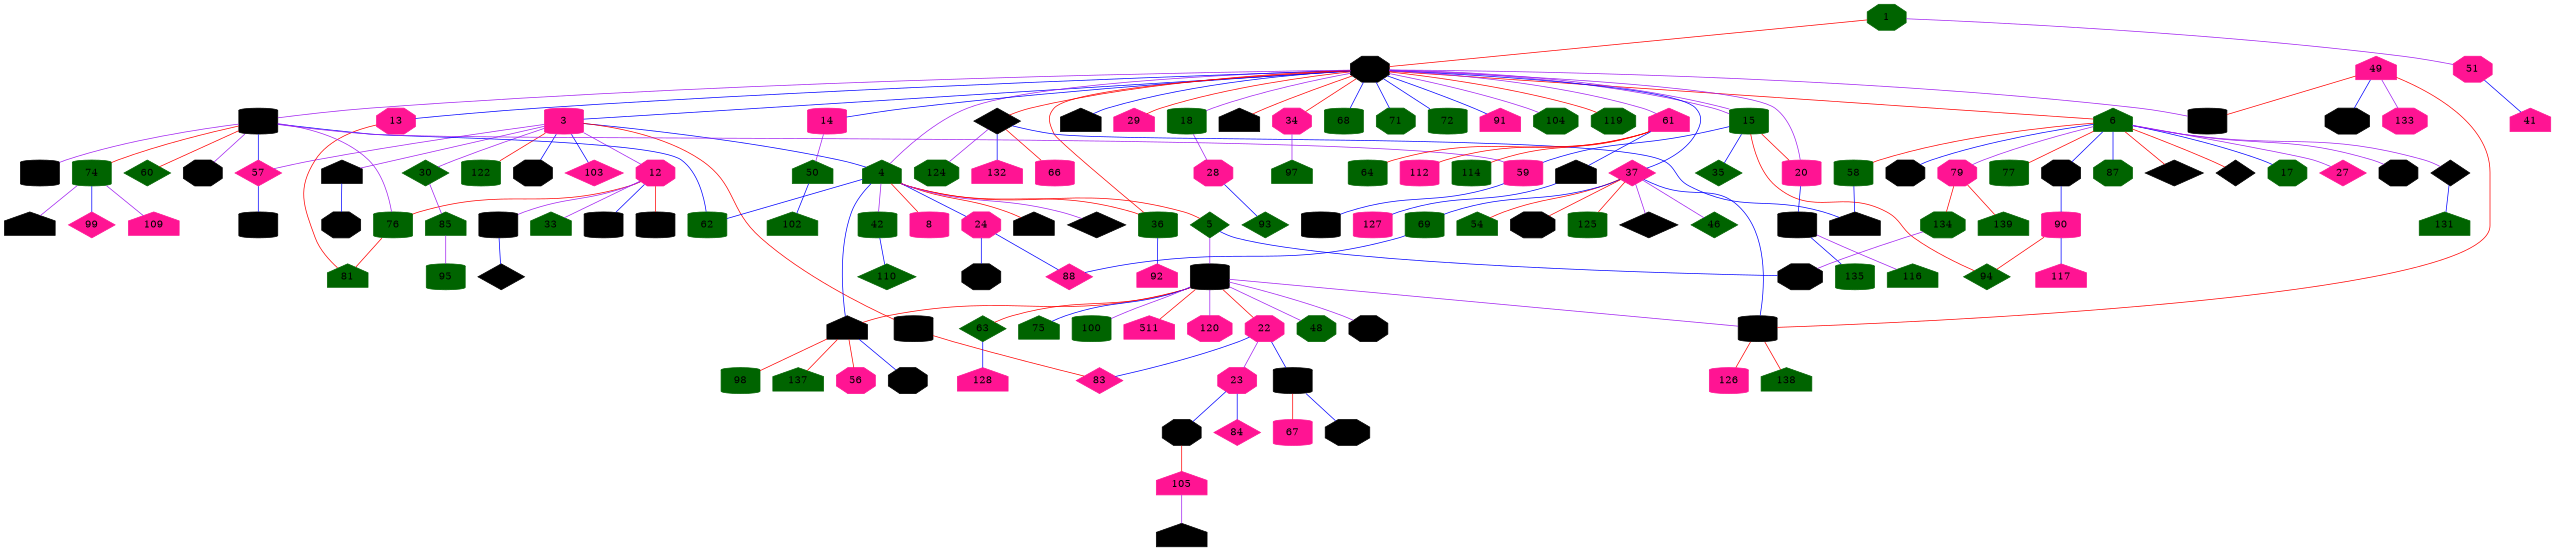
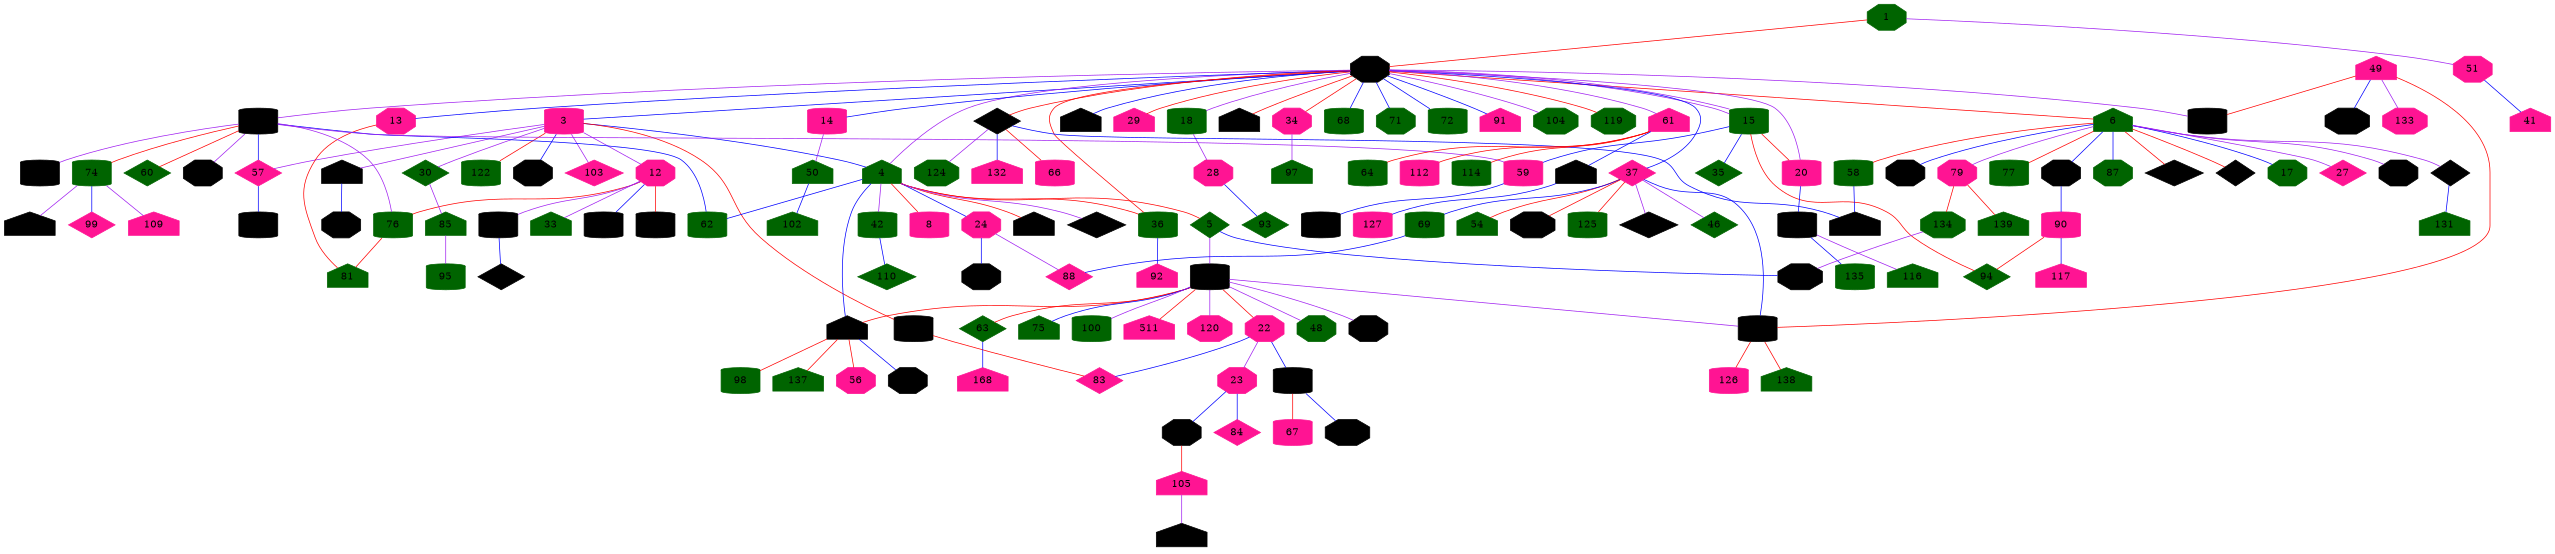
(580, 148) -> (580, 148)
(1027, 252) -> (1027, 252)
(983, 381) -> (983, 381)
